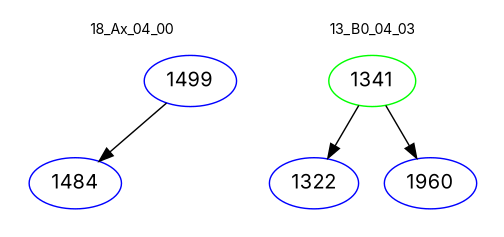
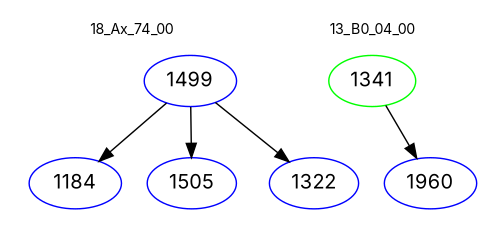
(132, 31) -> (132, 31)
(373, 31) -> (373, 31)
(347, 126) -> (237, 120)
(75, 183) -> (75, 183)
none -> (192, 183)
